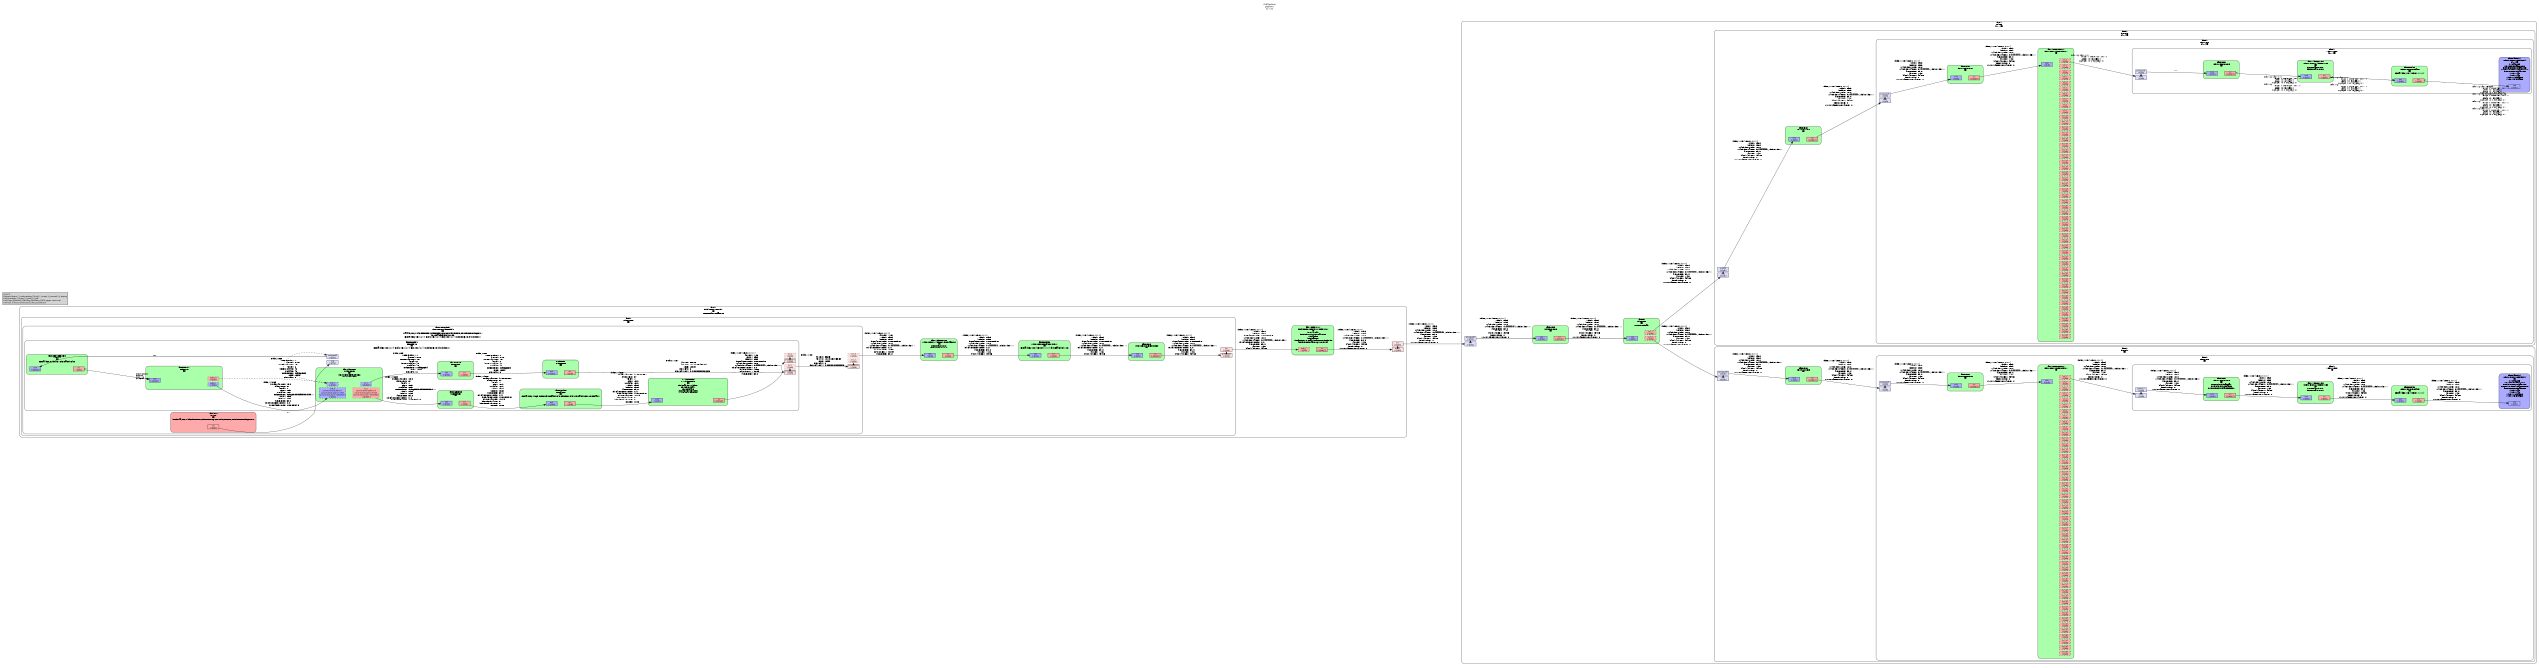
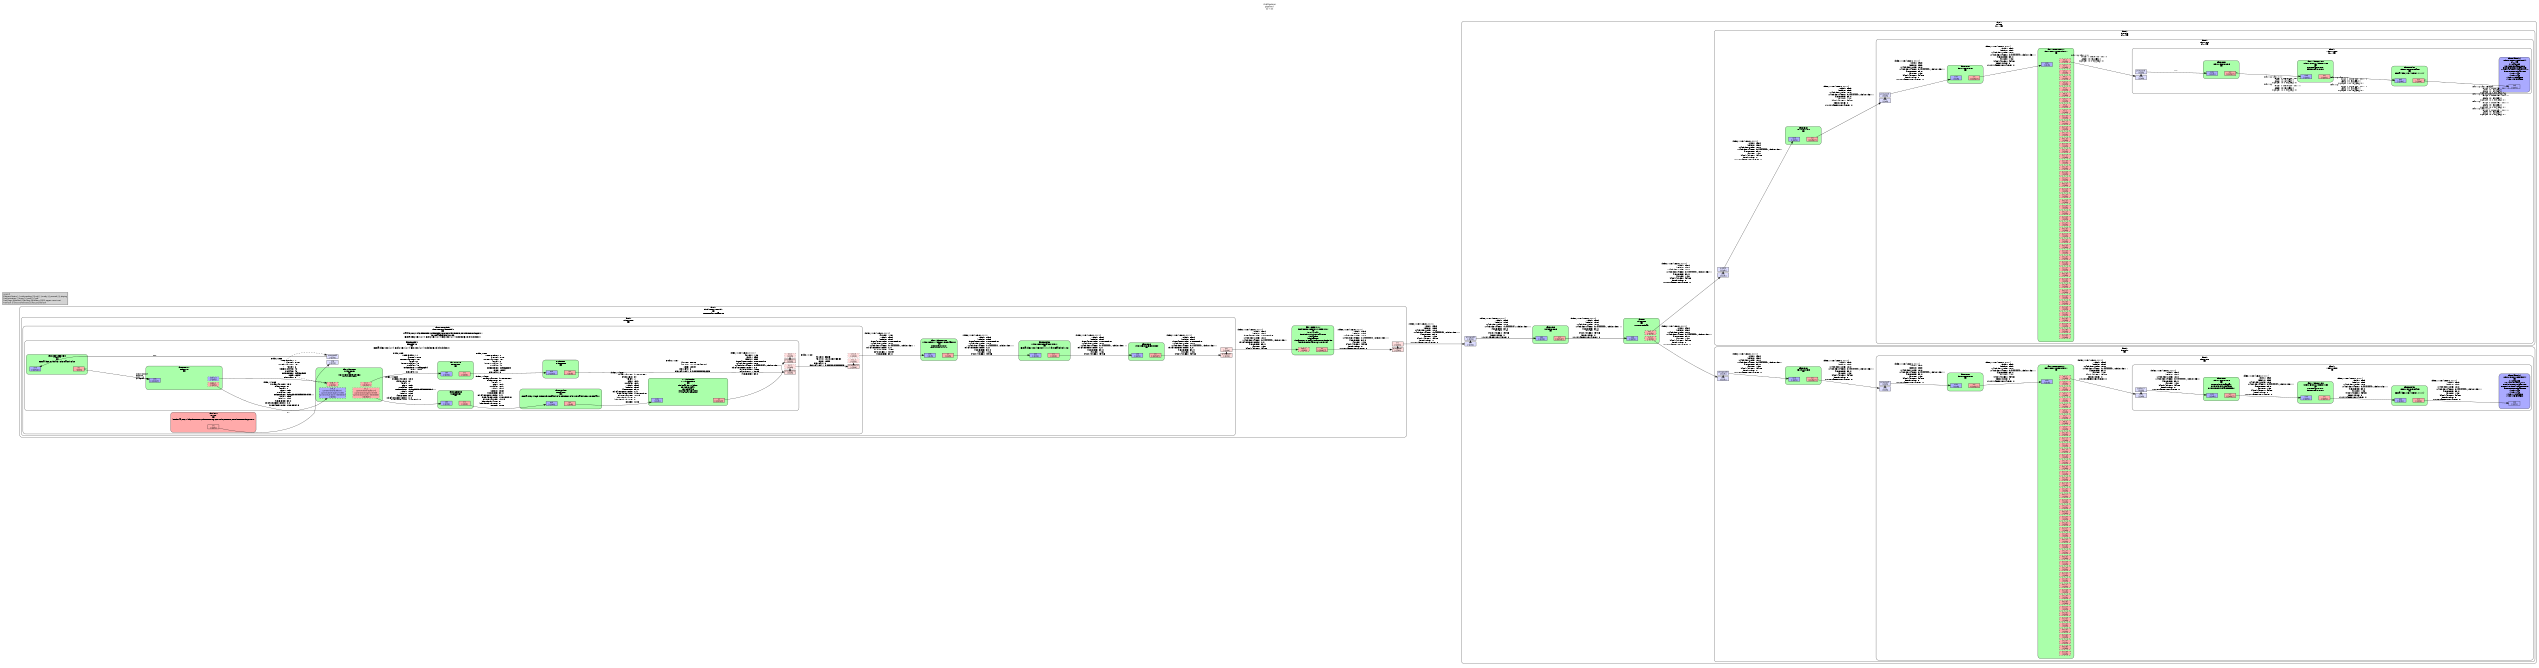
(1398, 350) -> (1398, 350)
(213, 379) -> (213, 379)
(272, 379) -> (272, 379)
(213, 384) -> (213, 384)
(332, 384) -> (332, 384)
(366, 384) -> (366, 384)
